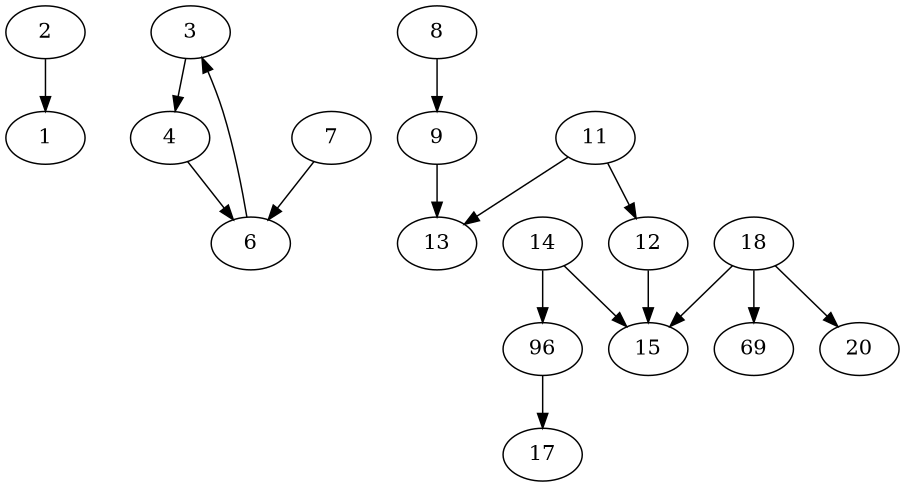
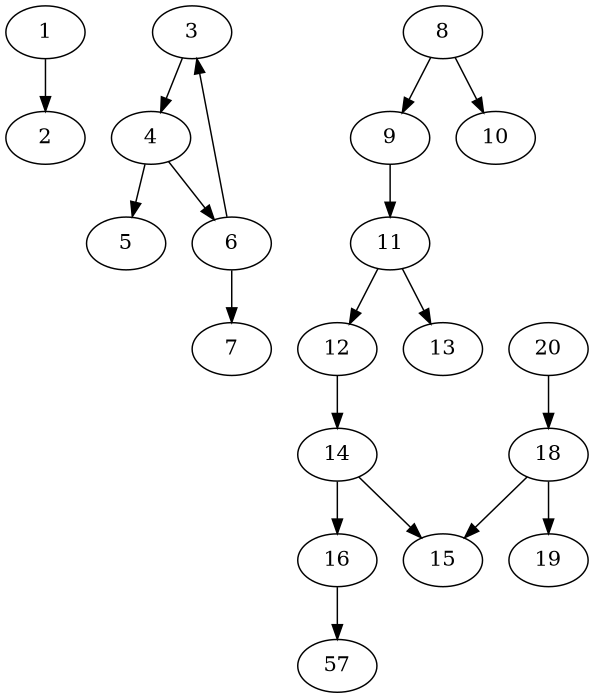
(45, 78) -> (45, 78)
none -> (496, 138)
(437, 183) -> (390, 183)
(296, 185) -> (232, 289)
none -> (126, 243)
(648, 289) -> (337, 395)
(801, 291) -> (549, 395)
(543, 349) -> (337, 560)
(754, 349) -> (549, 560)
(543, 455) -> (337, 666)
